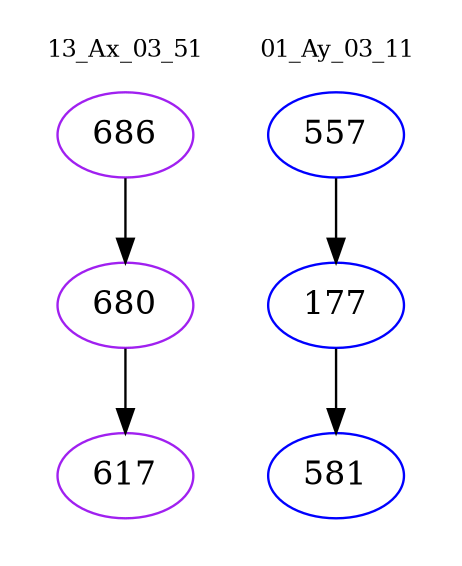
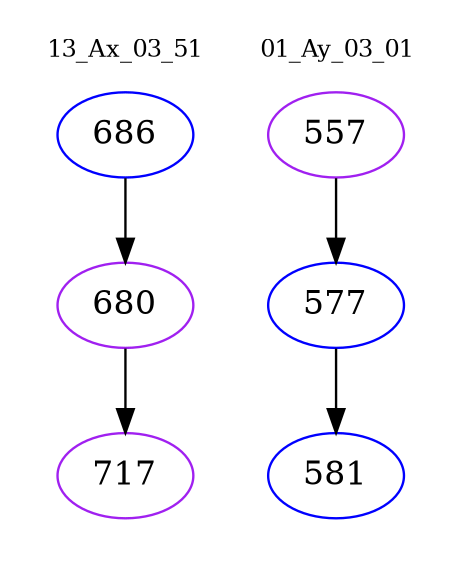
(337, 51) -> (337, 51)
(125, 135) -> (125, 135)
(336, 135) -> (336, 135)
(336, 305) -> (336, 305)
(125, 476) -> (125, 476)
